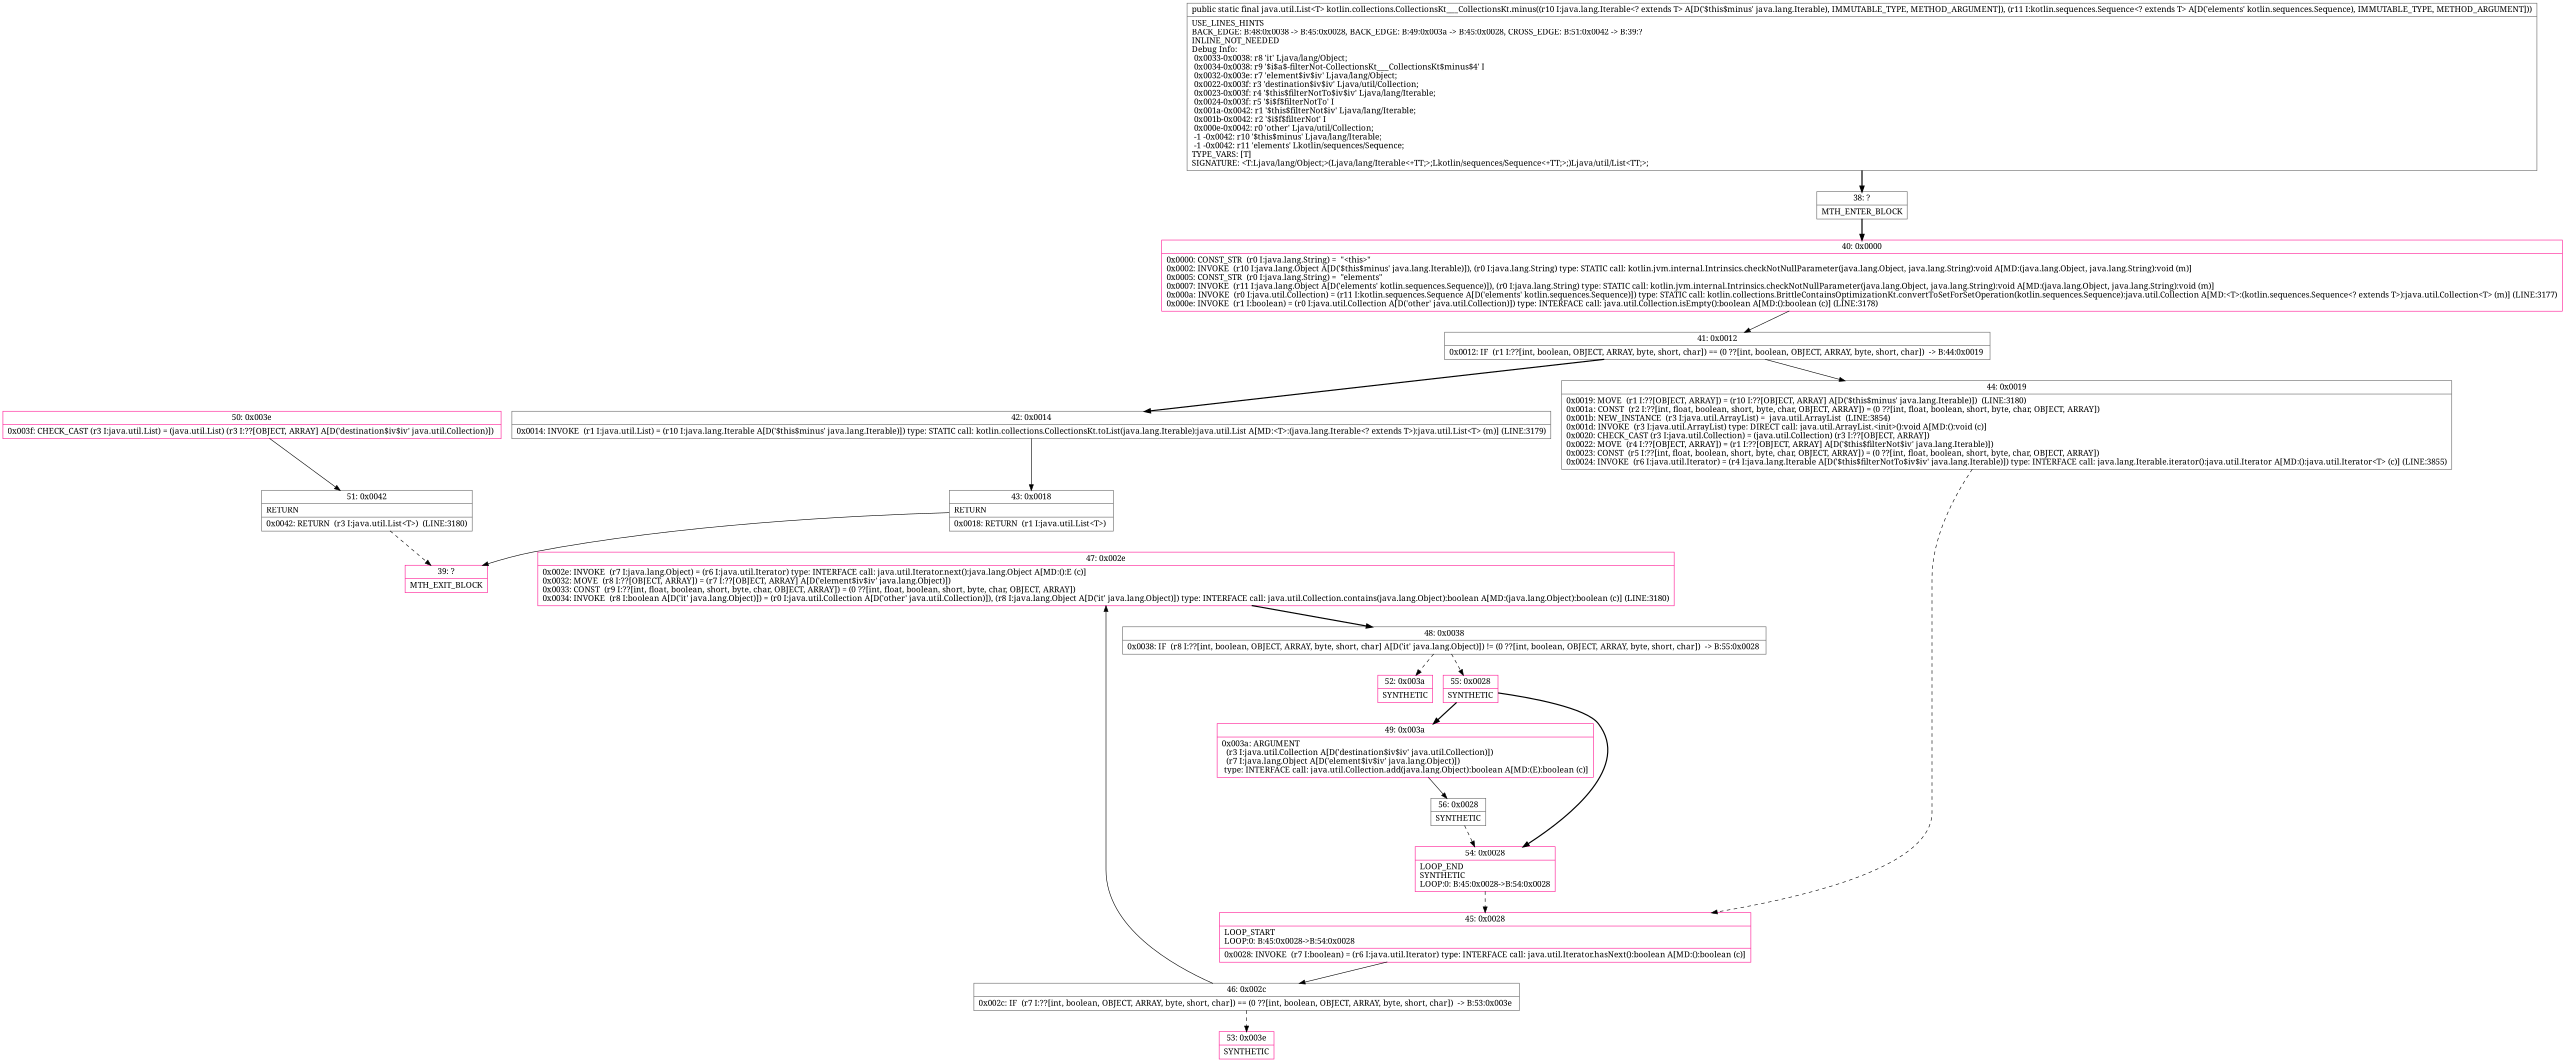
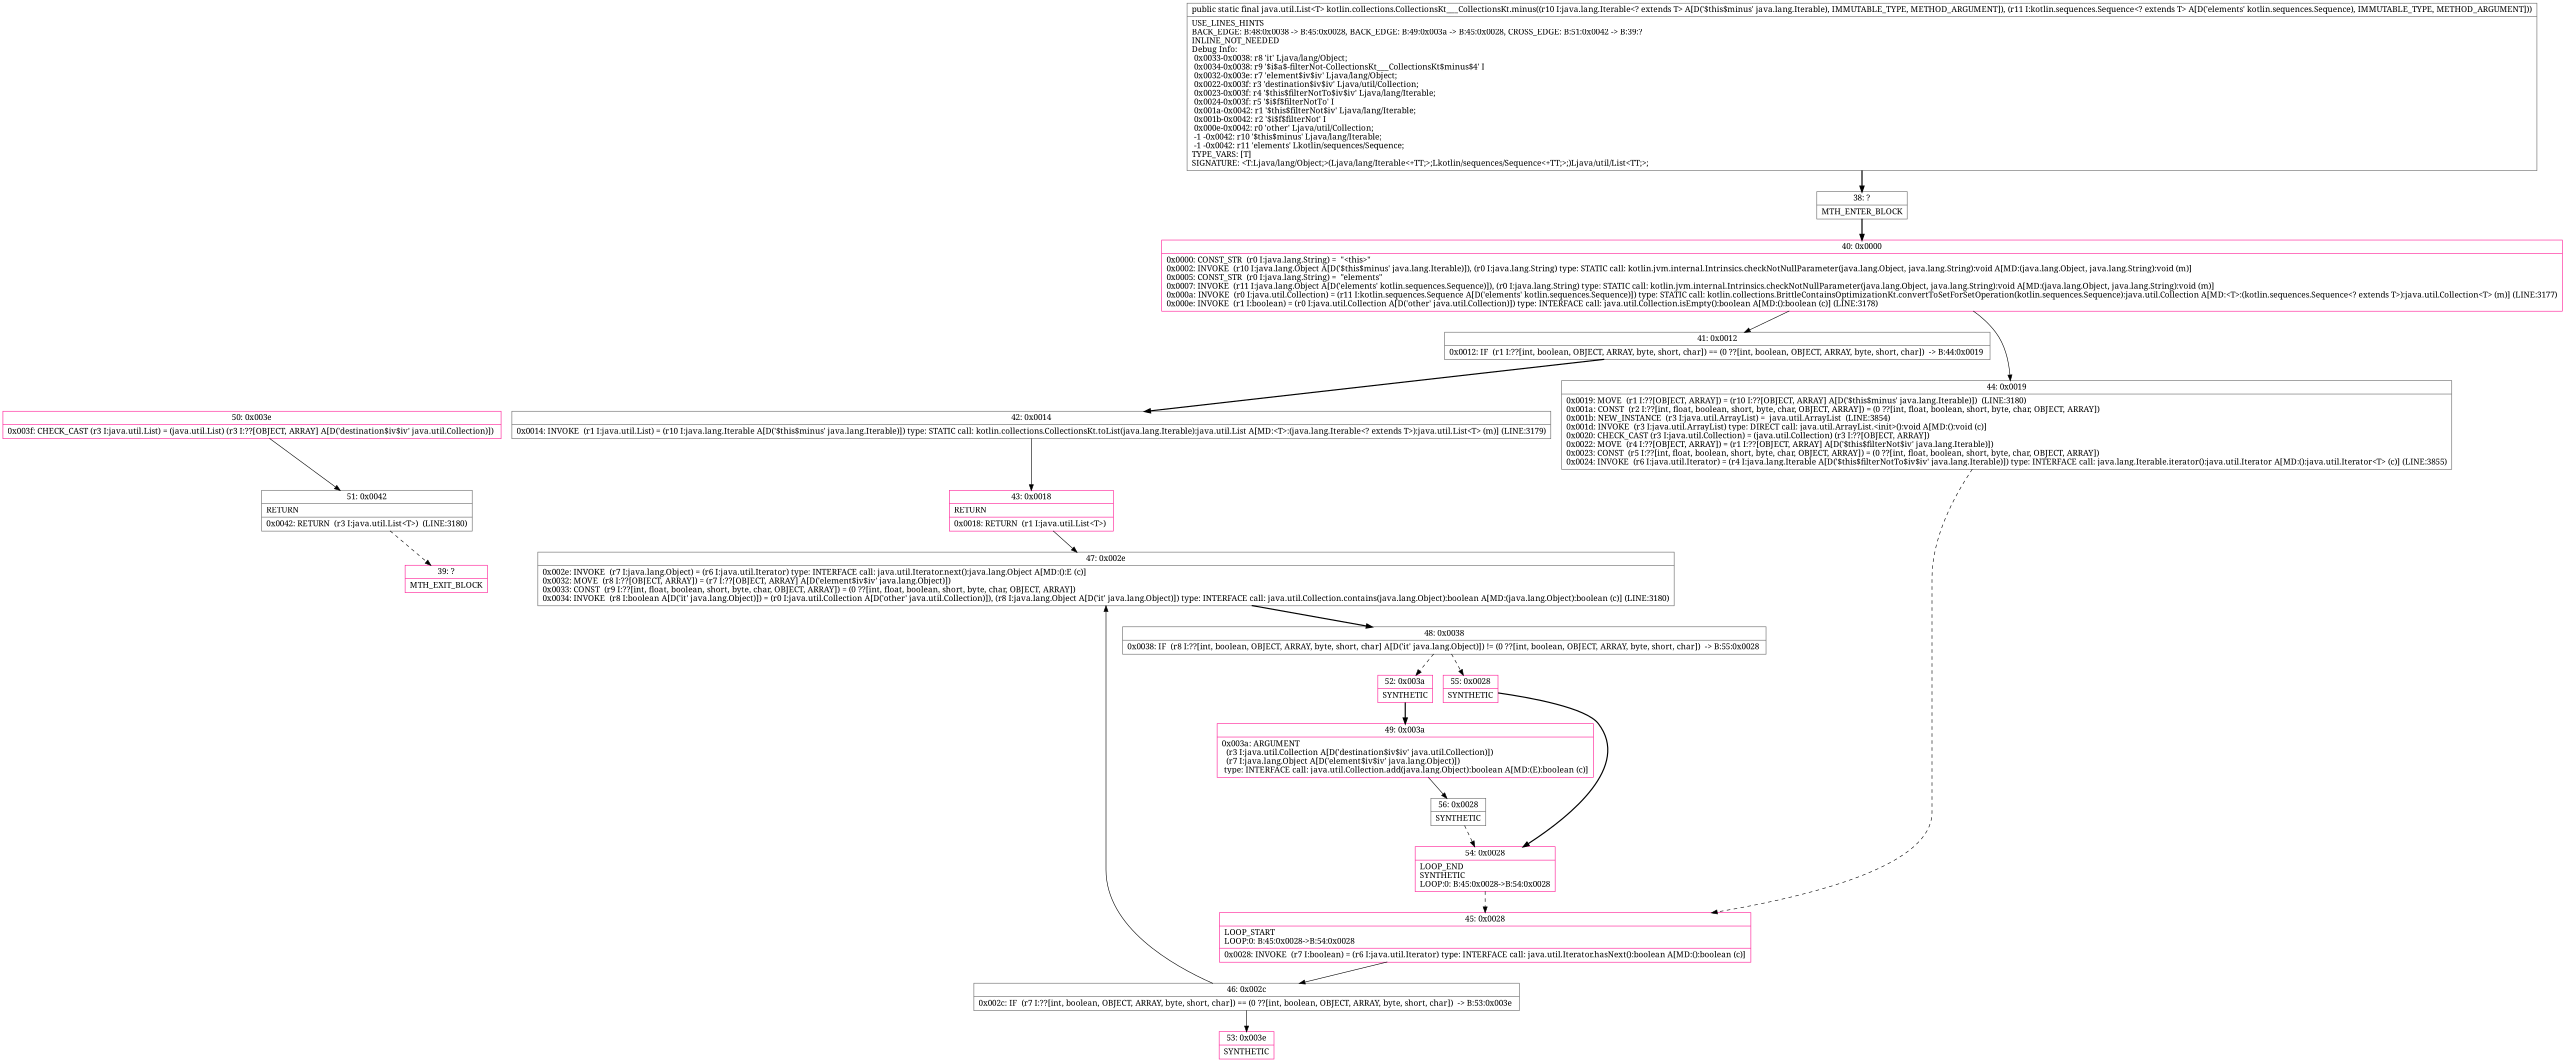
(1802, 369) -> (2000, 338)
(1031, 511) -> (1031, 511)
(717, 527) -> (1063, 540)
(1106, 579) -> (1106, 579)
(1447, 711) -> (1405, 710)
(1247, 1018) -> (1247, 1018)
